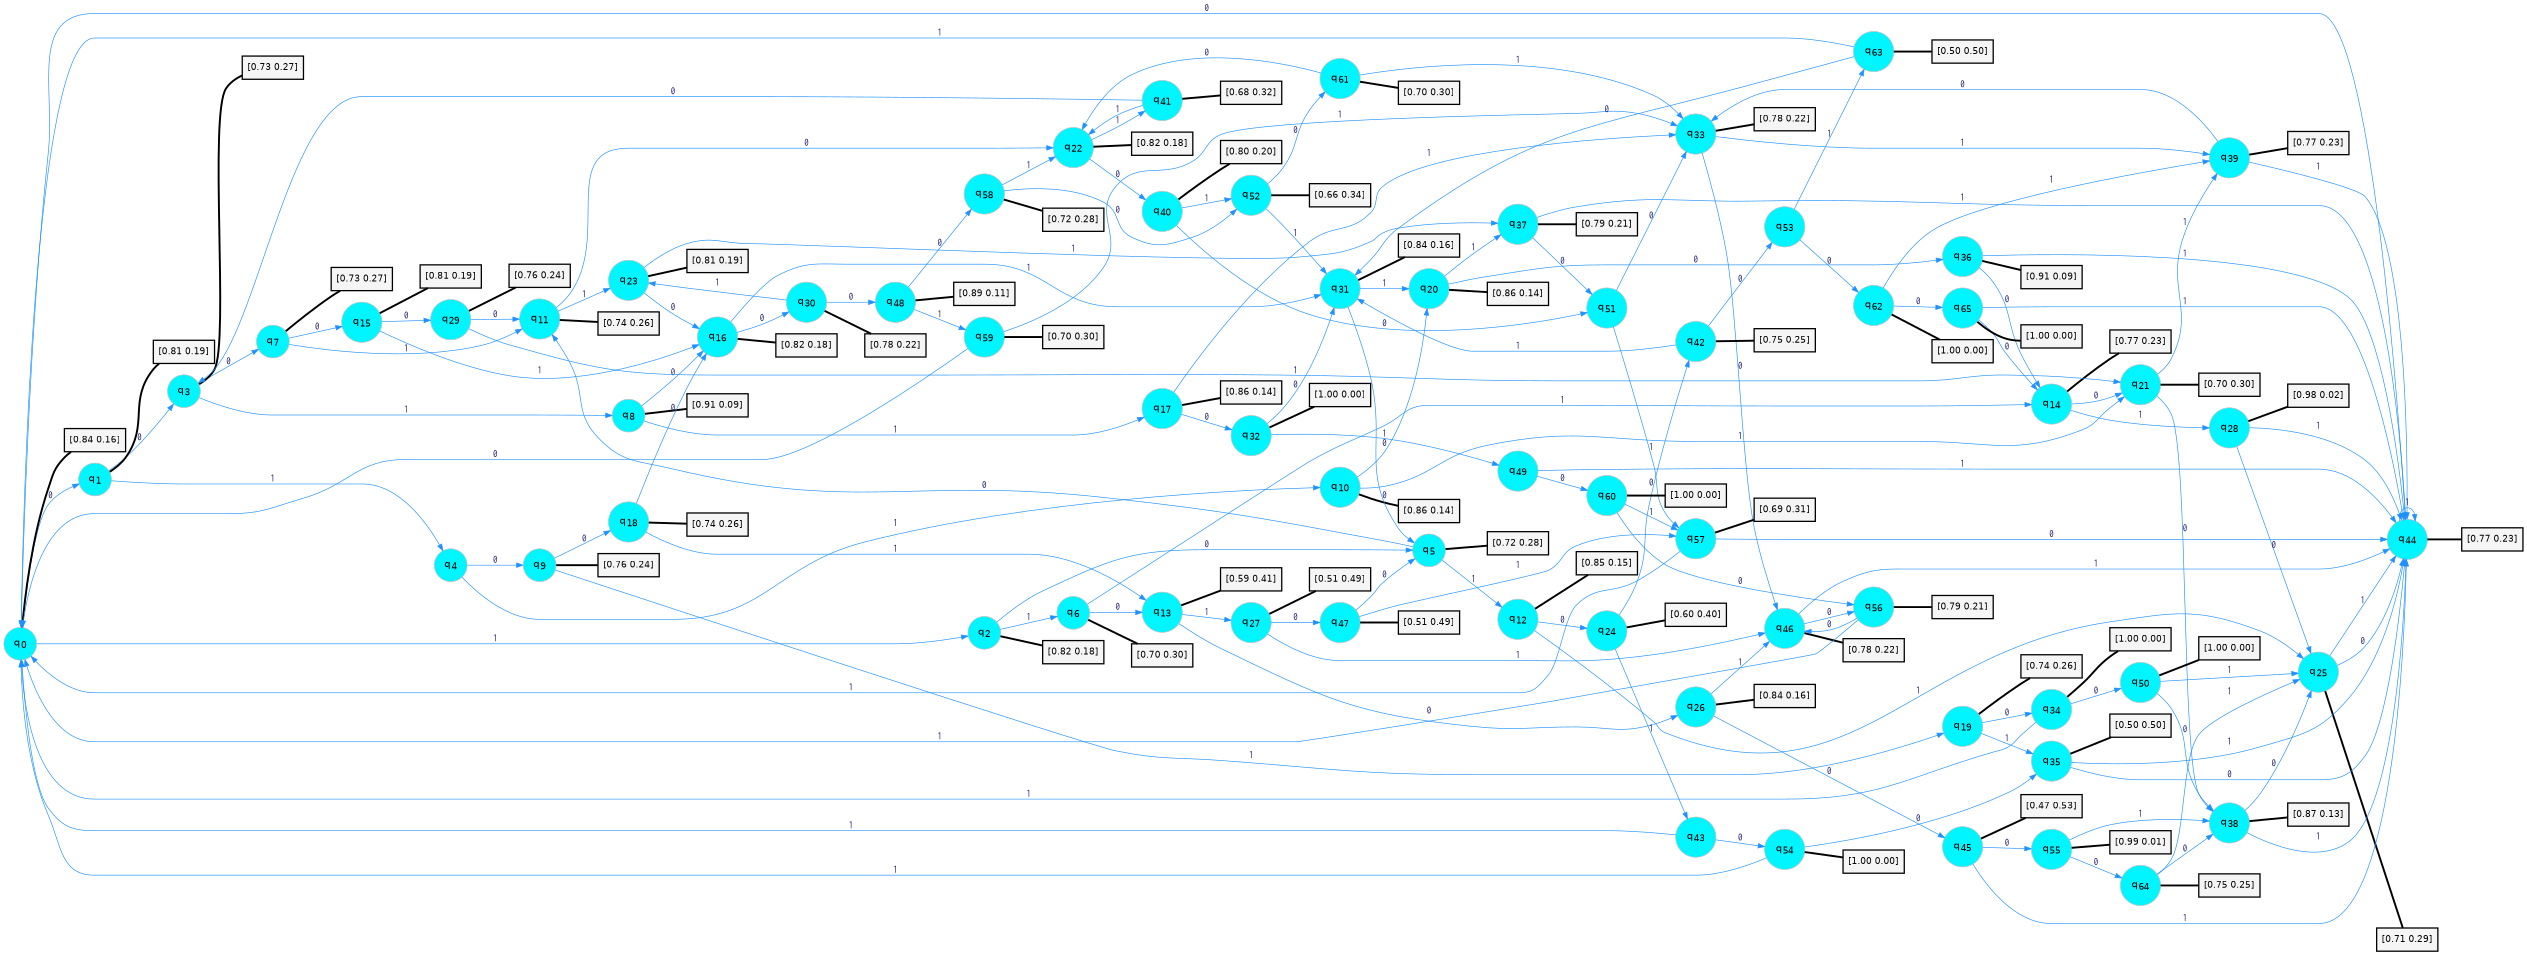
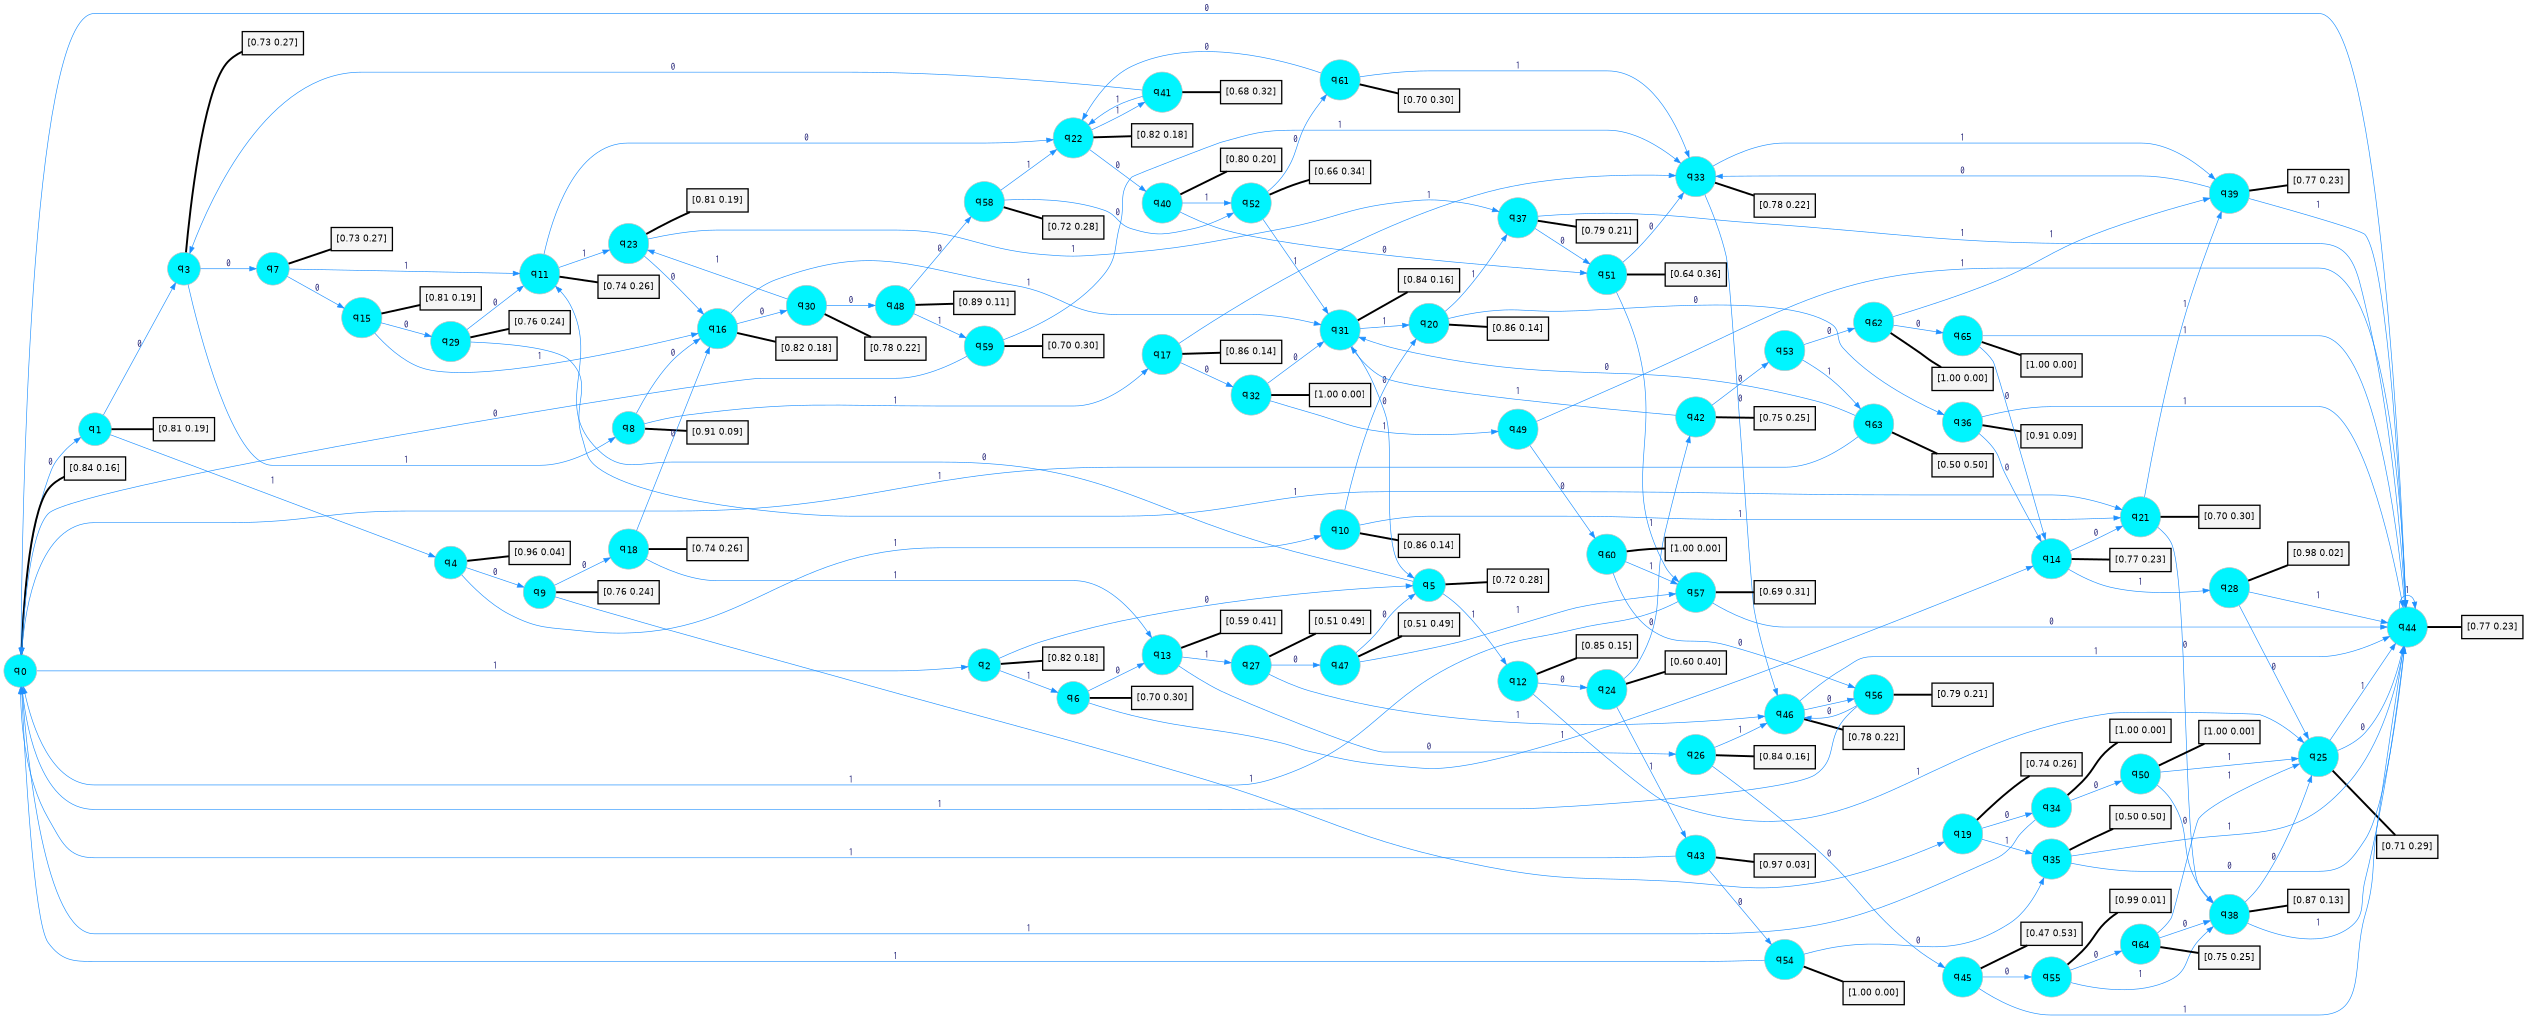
none -> (1696, 275)
none -> (540, 553)
none -> (1785, 865)
